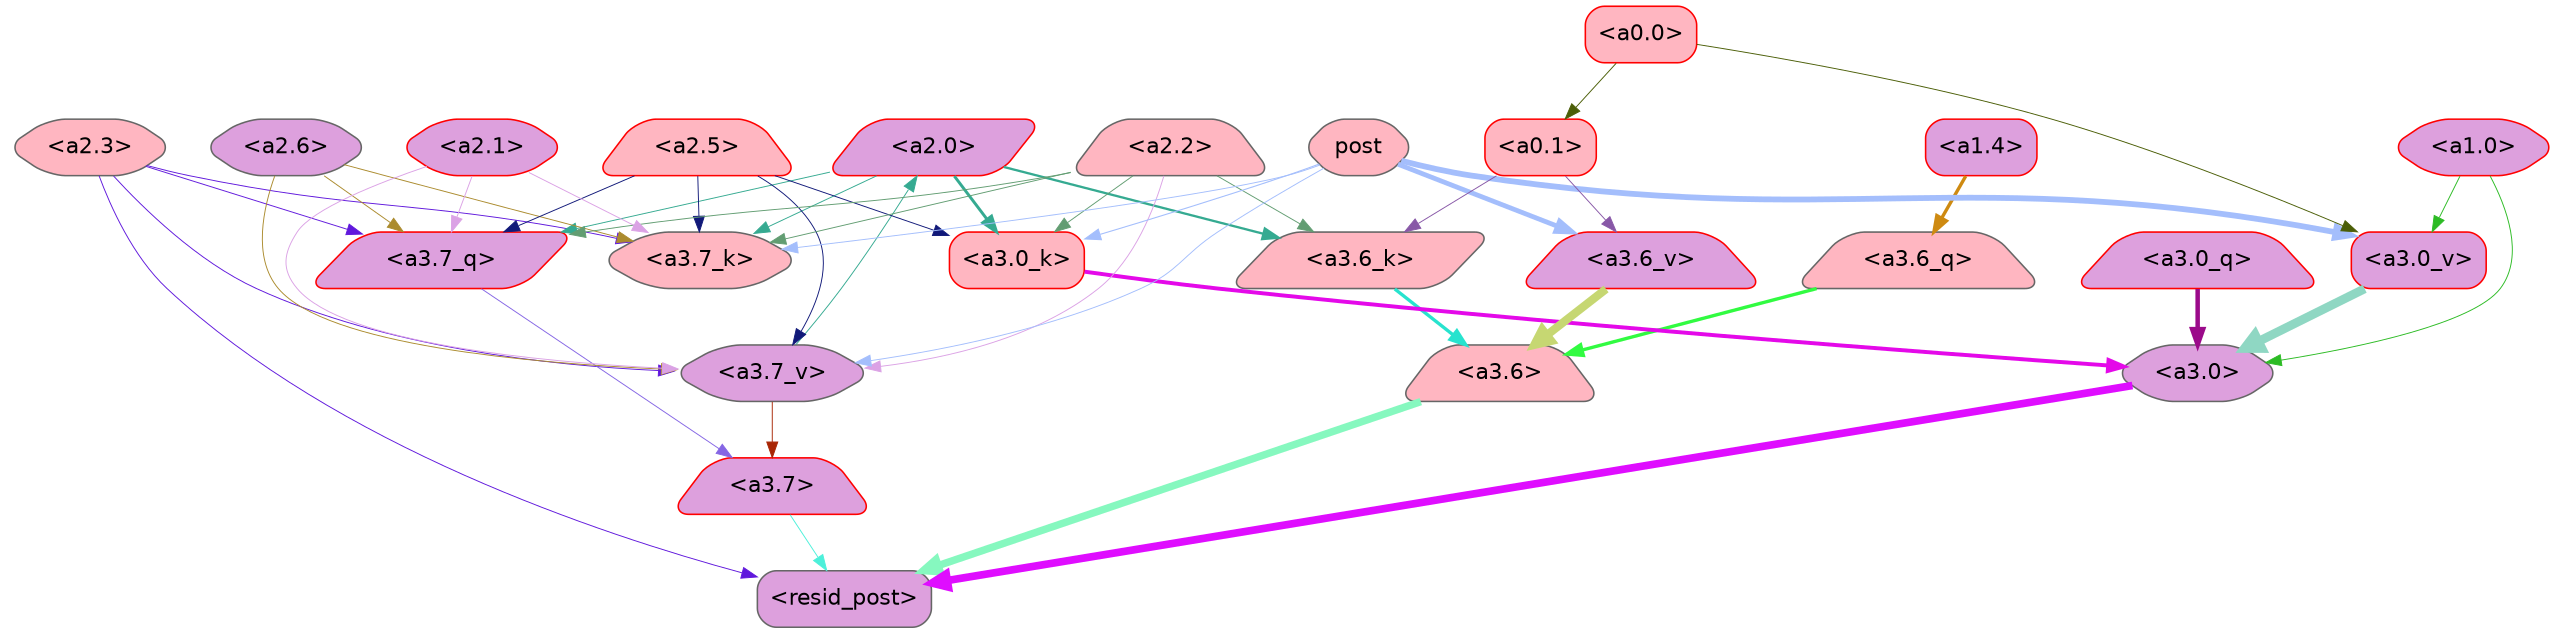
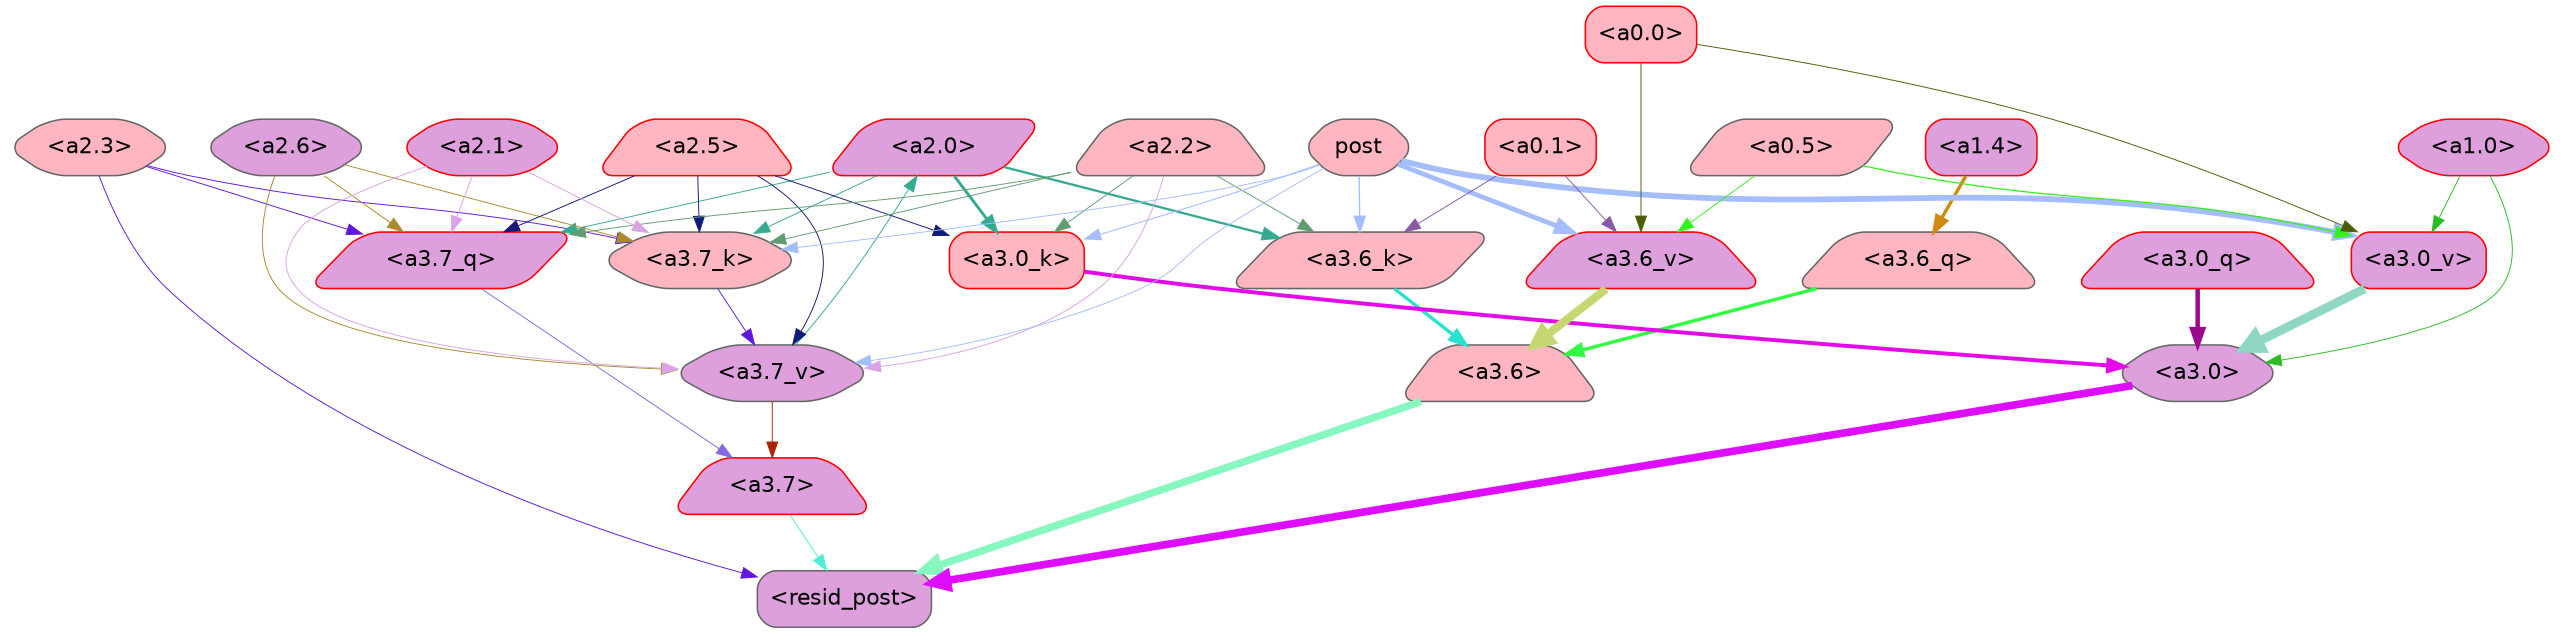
(1596, 85) -> (1641, 139)
none -> (1792, 147)
none -> (1359, 196)
(266, 292) -> (732, 310)
